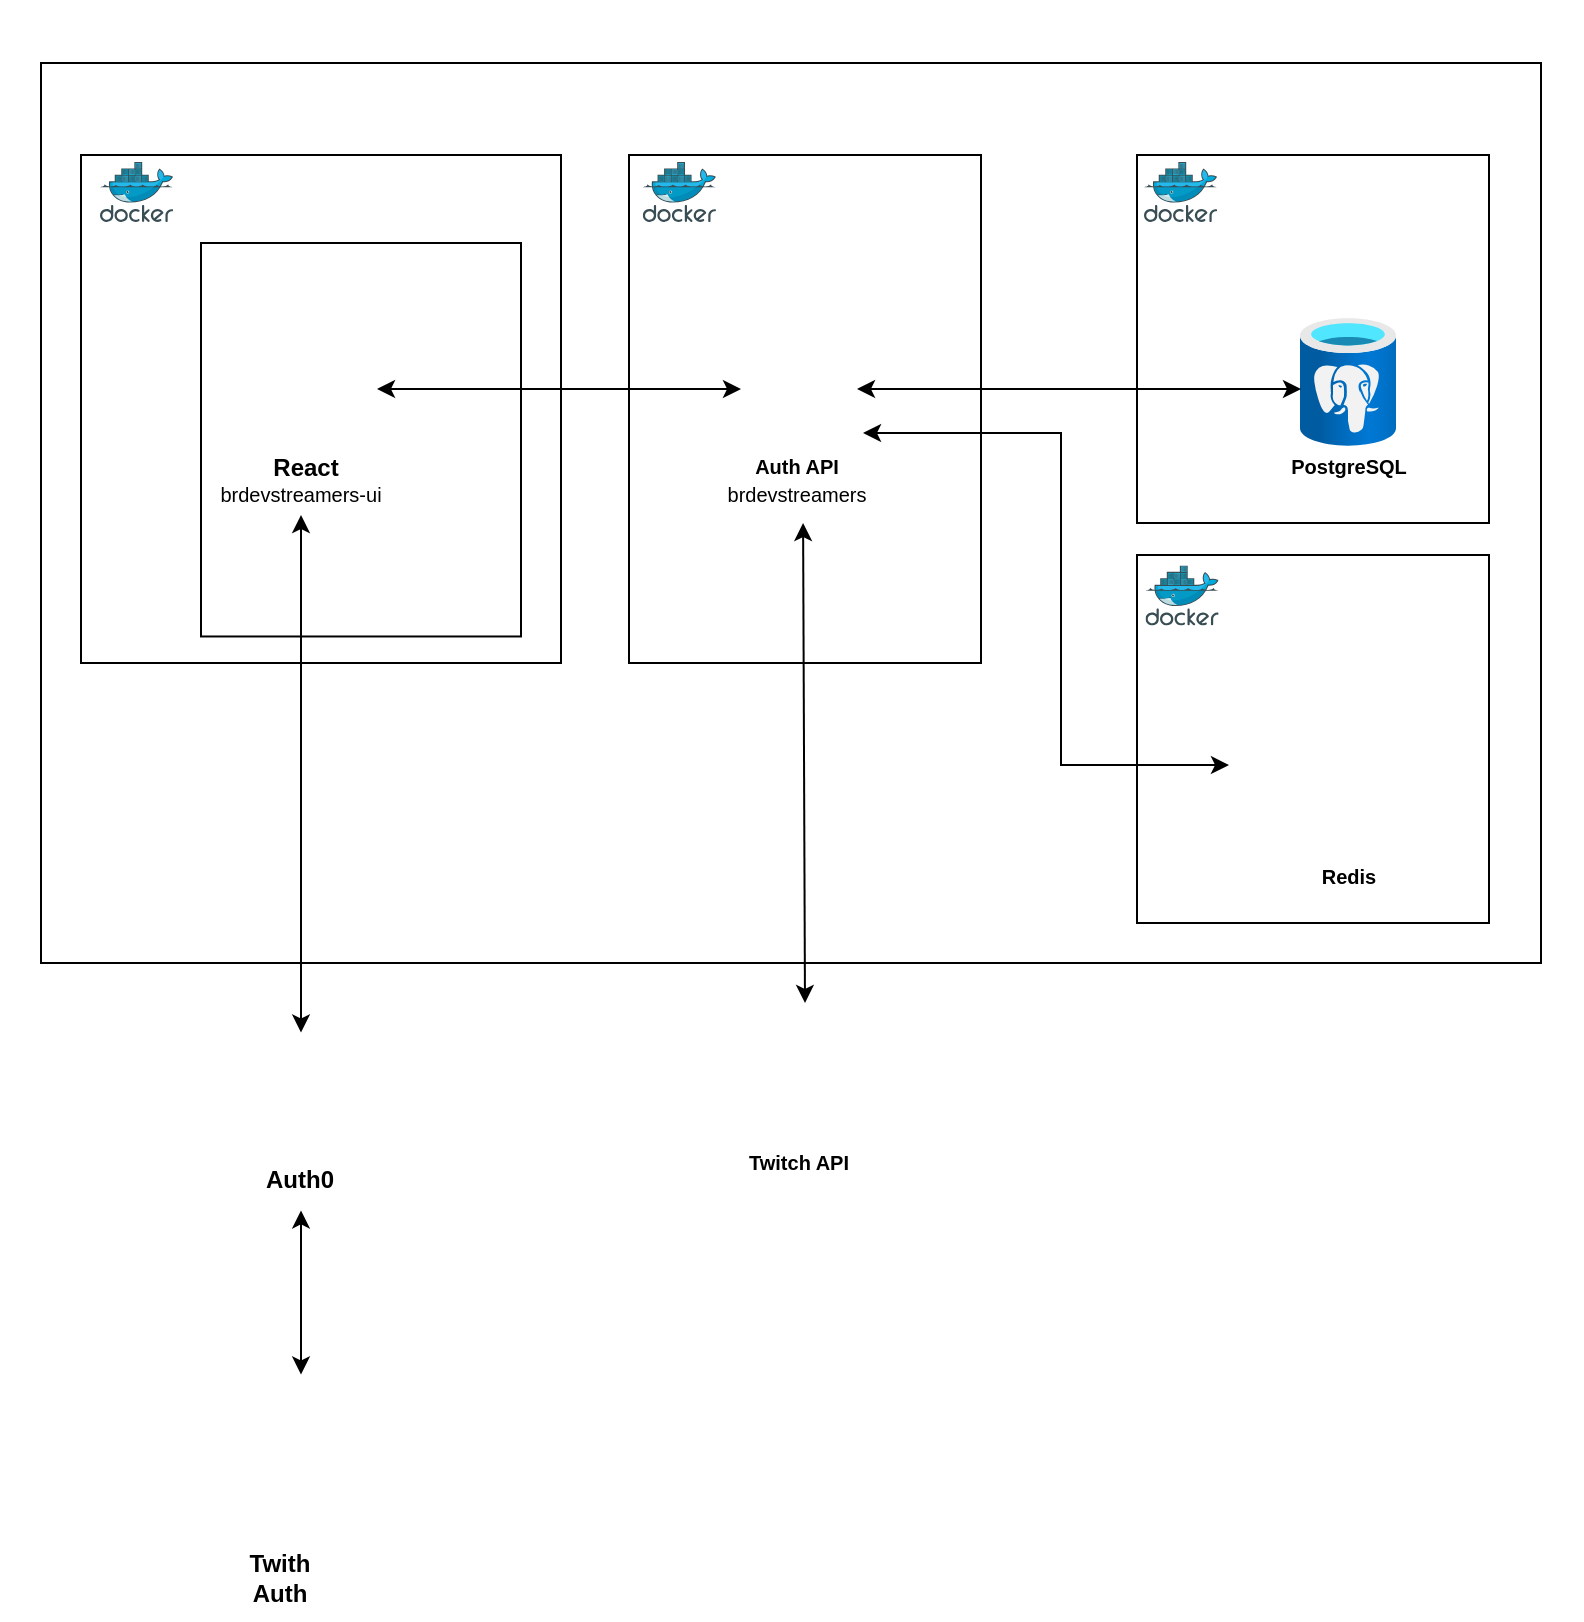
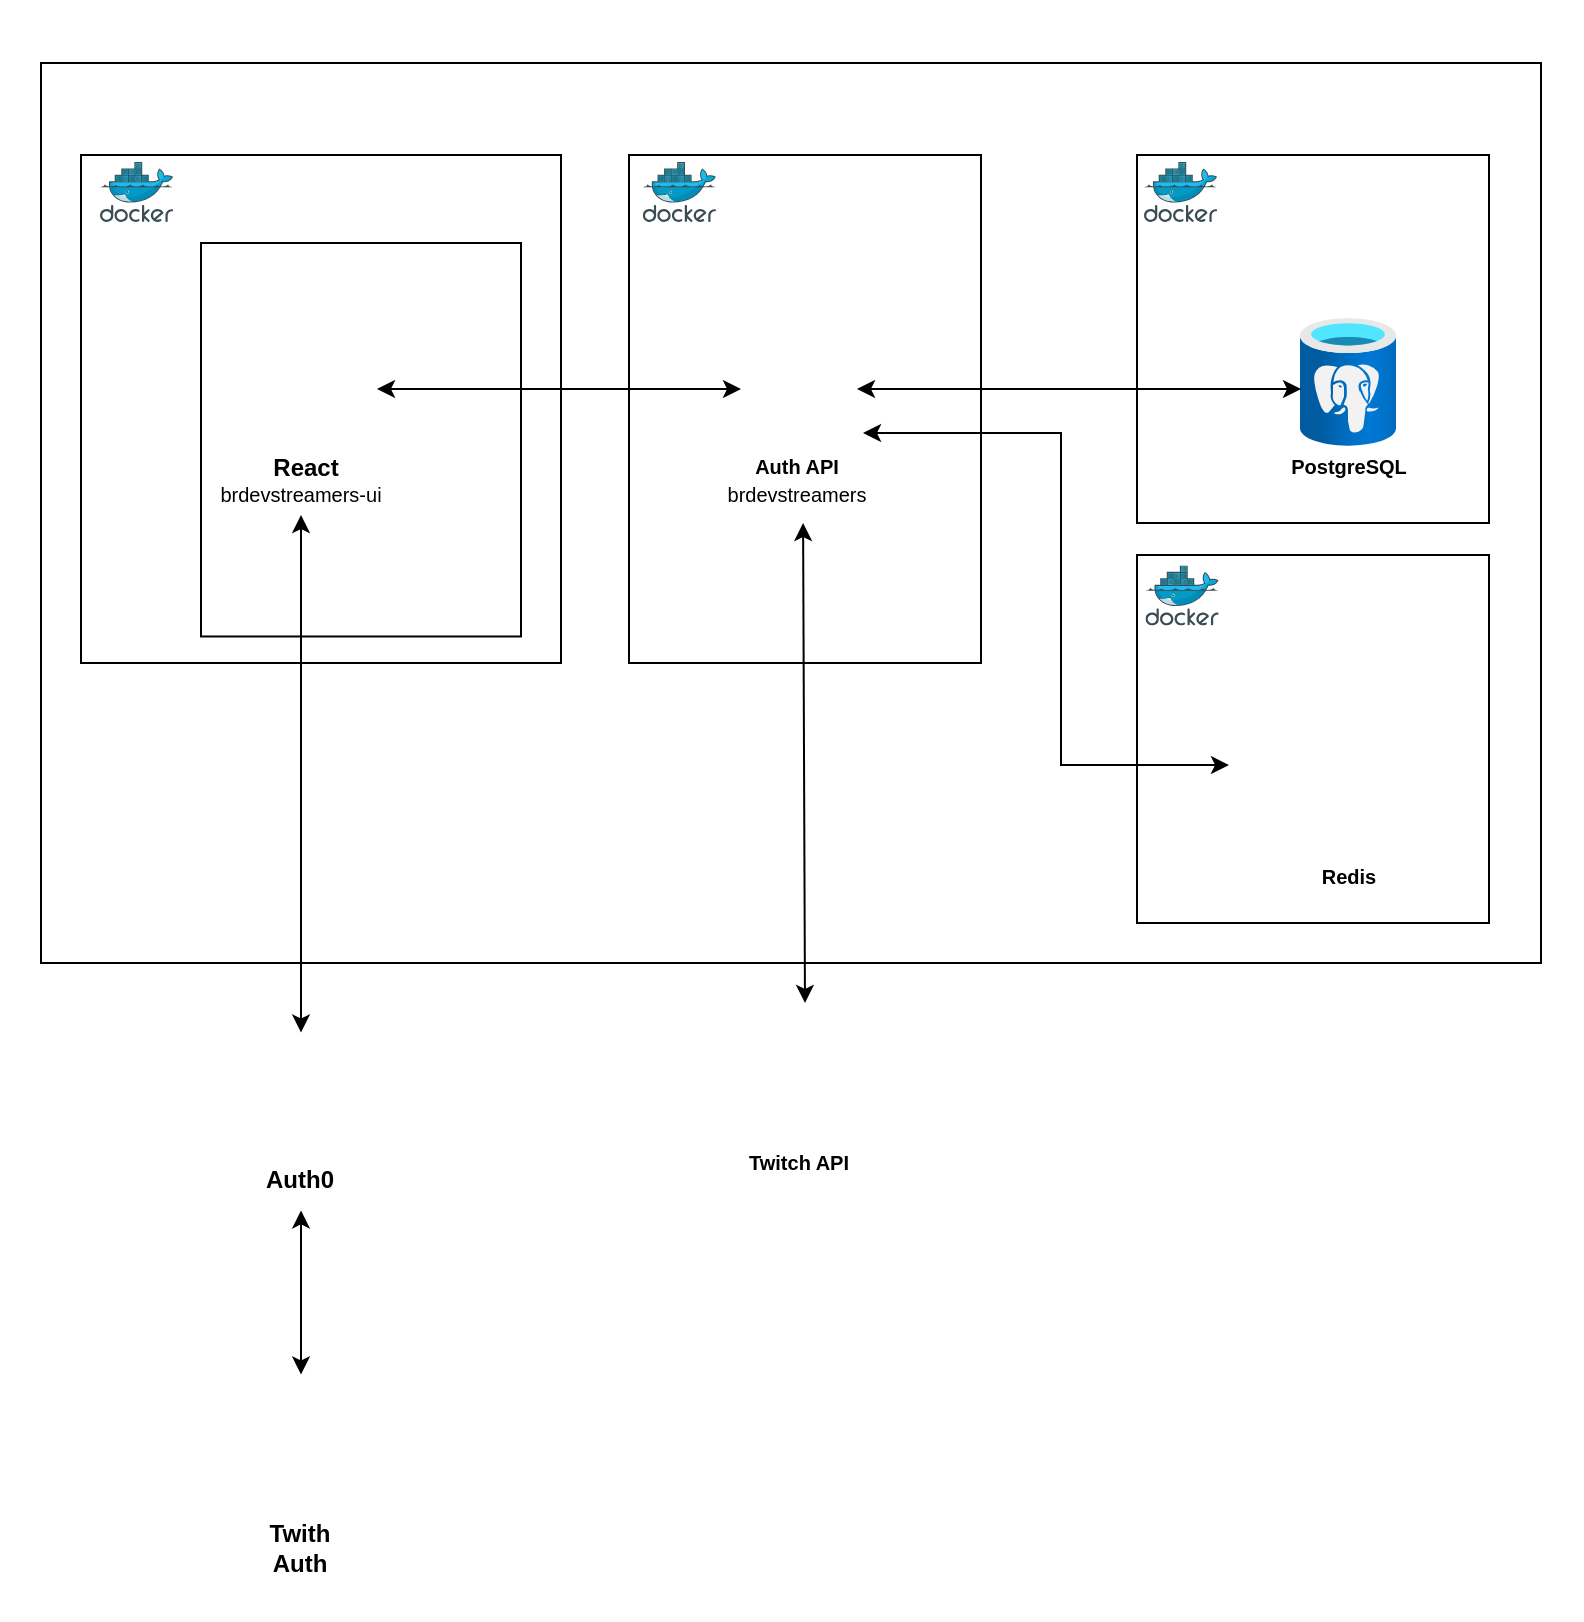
(281, 1578) -> (301, 1548)
